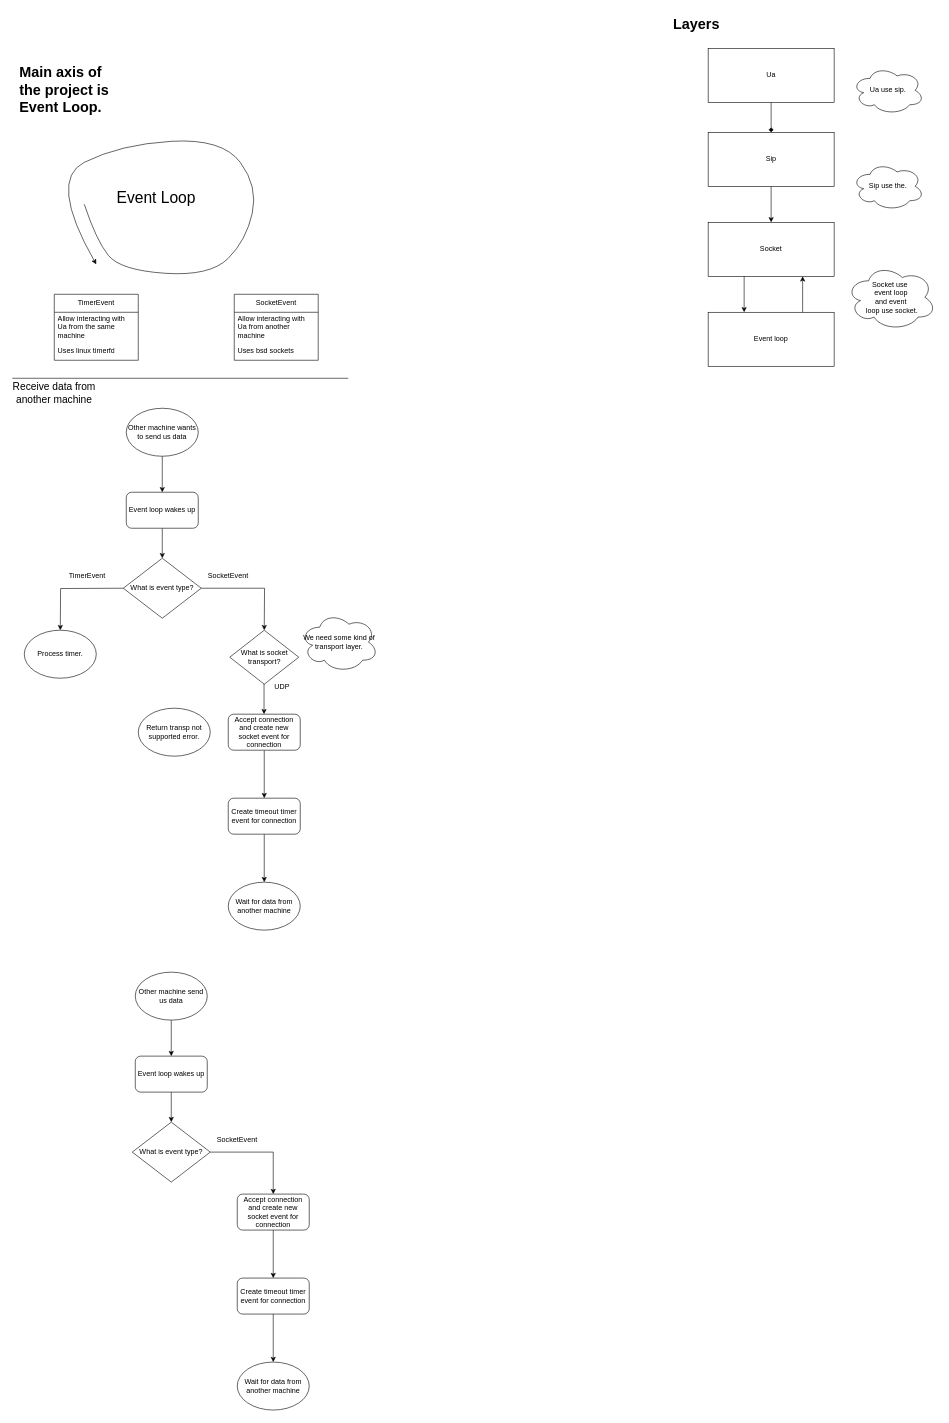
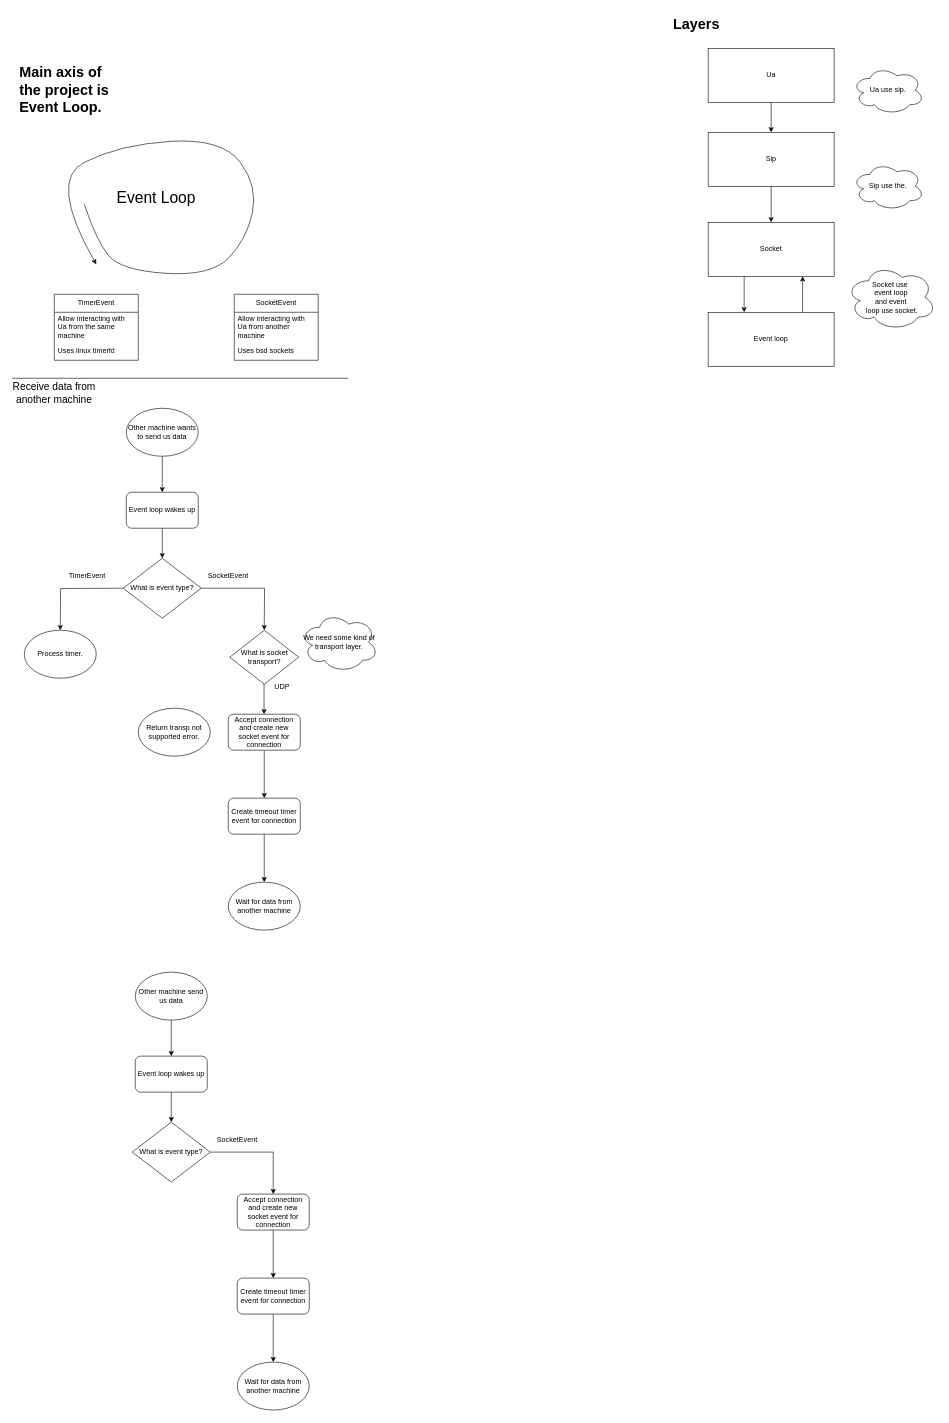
(771, 126) -> (771, 126)
